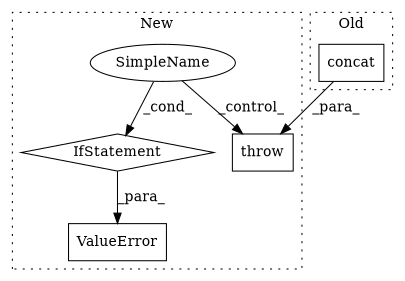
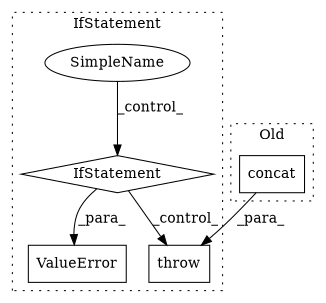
(157, 24) -> (117, 24)
(208, 104) -> (145, 214)
(168, 108) -> (150, 108)
